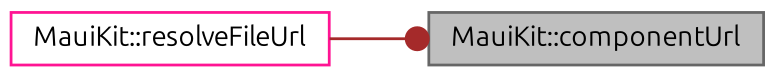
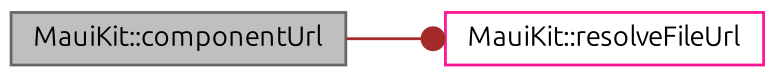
(368, 39) -> (384, 39)
